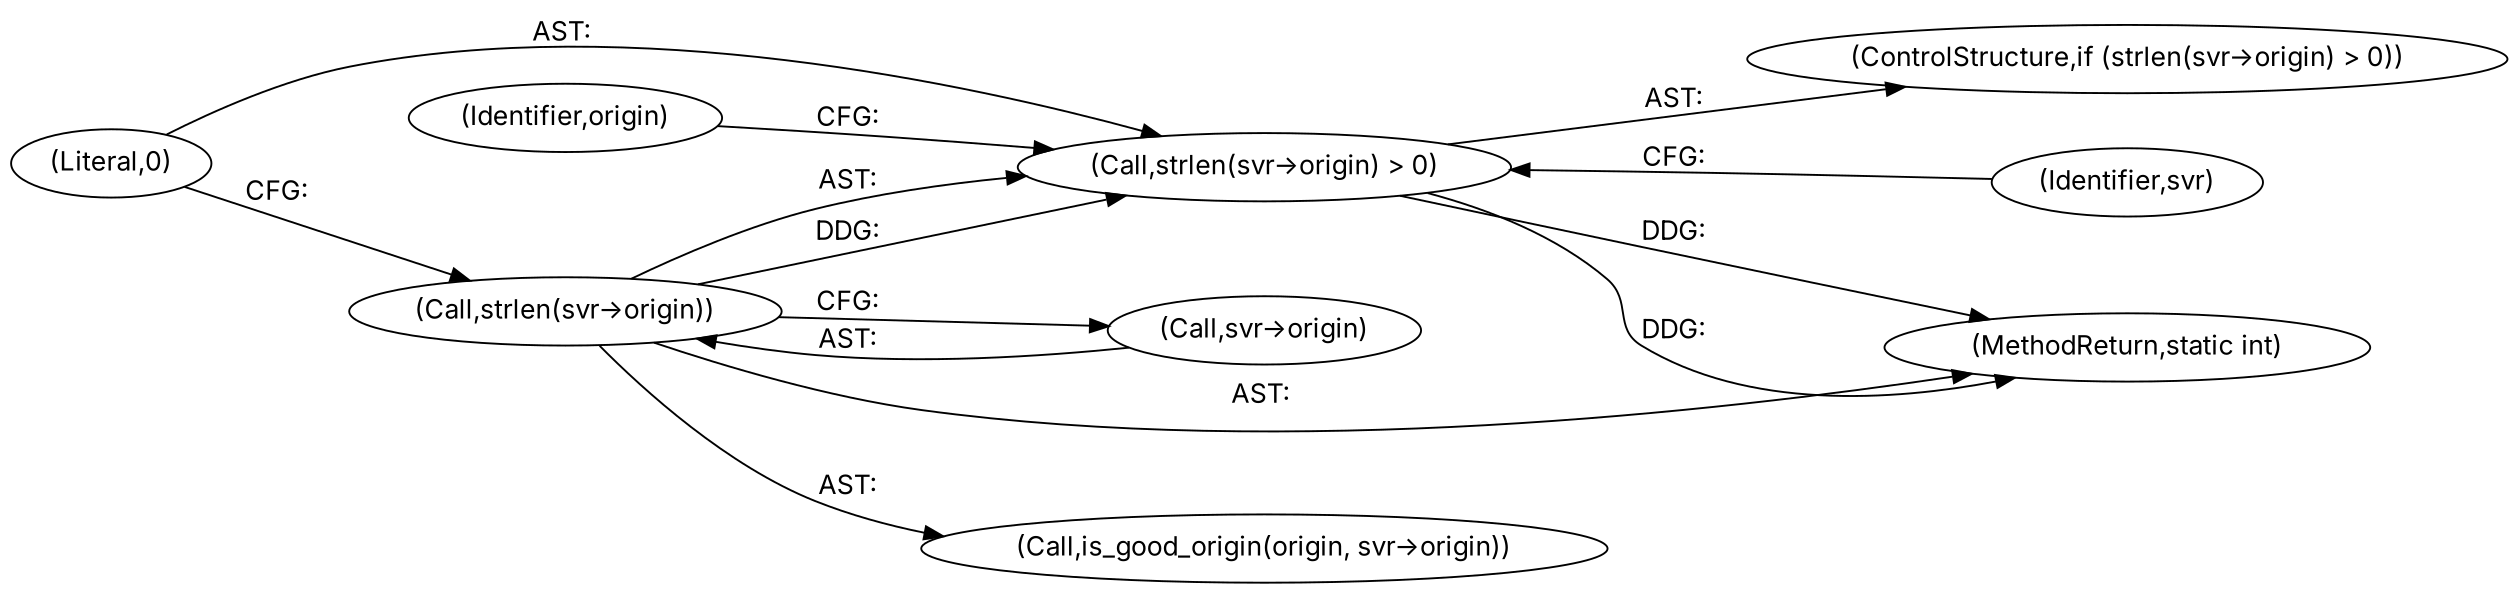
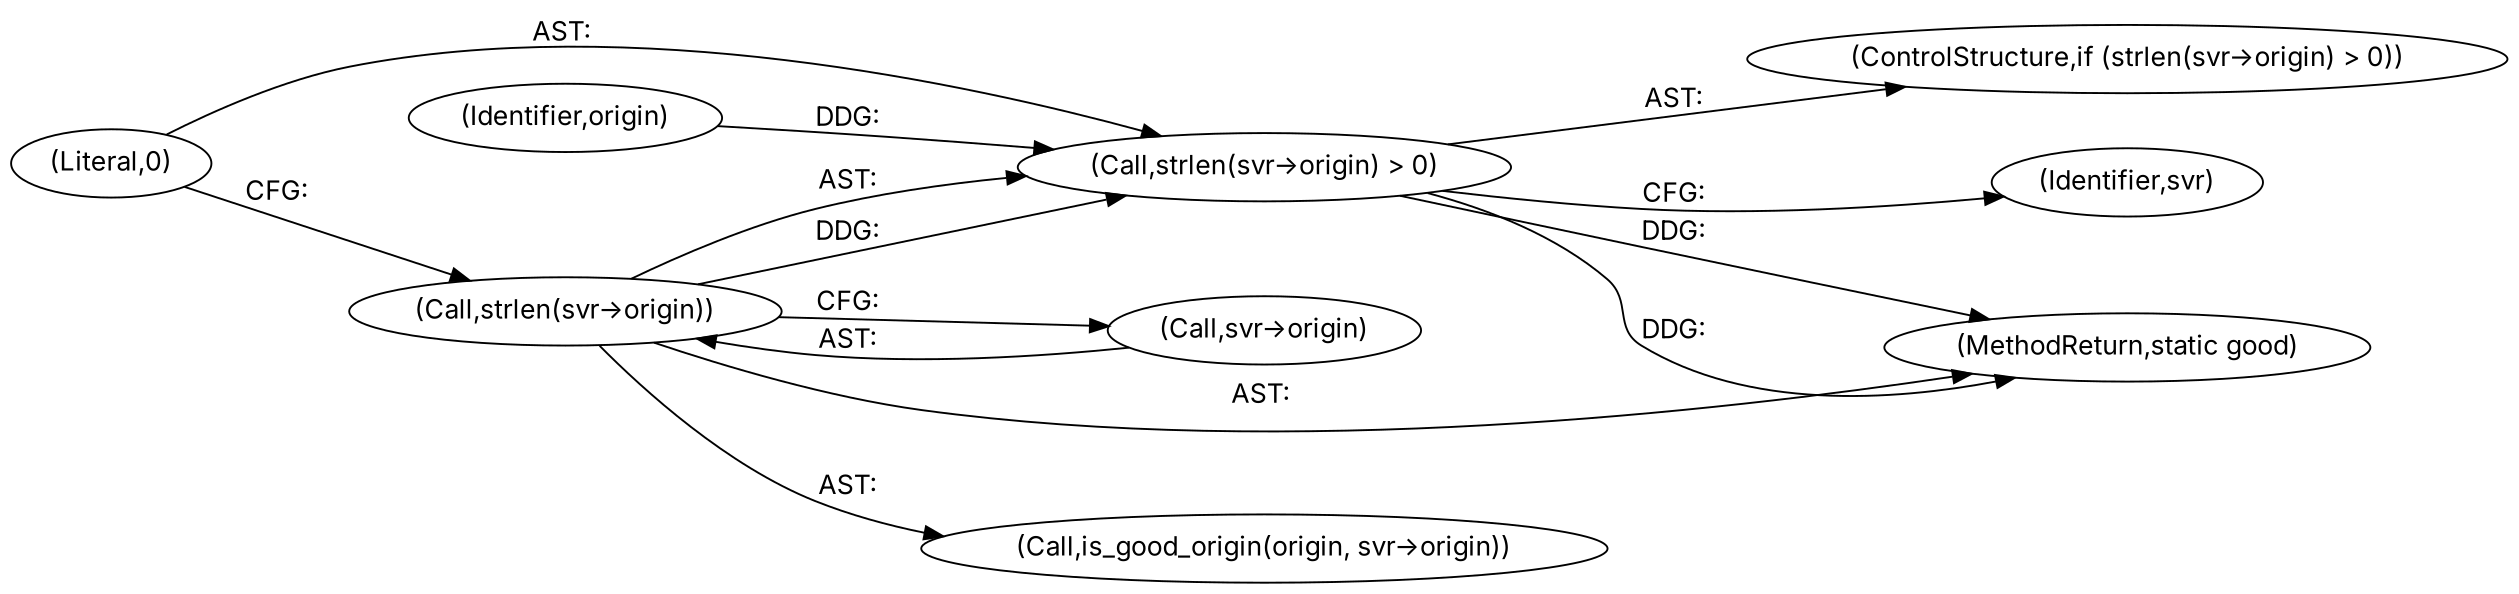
(851, 119) -> (851, 119)
(1761, 174) -> (1713, 211)
(2127, 347) -> (2127, 347)
